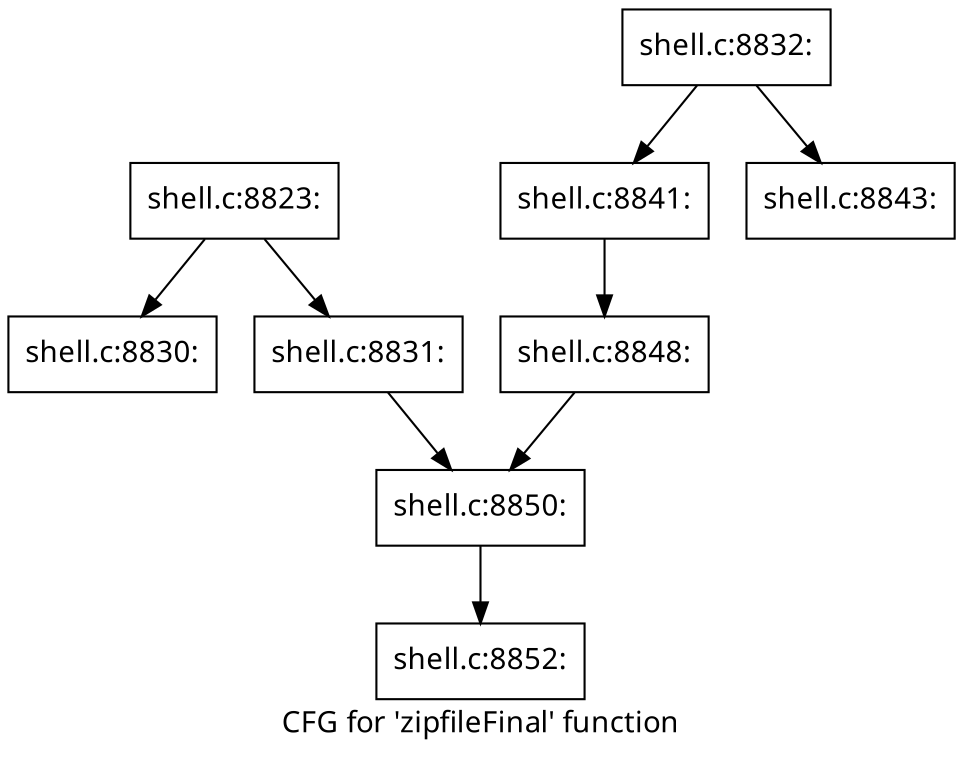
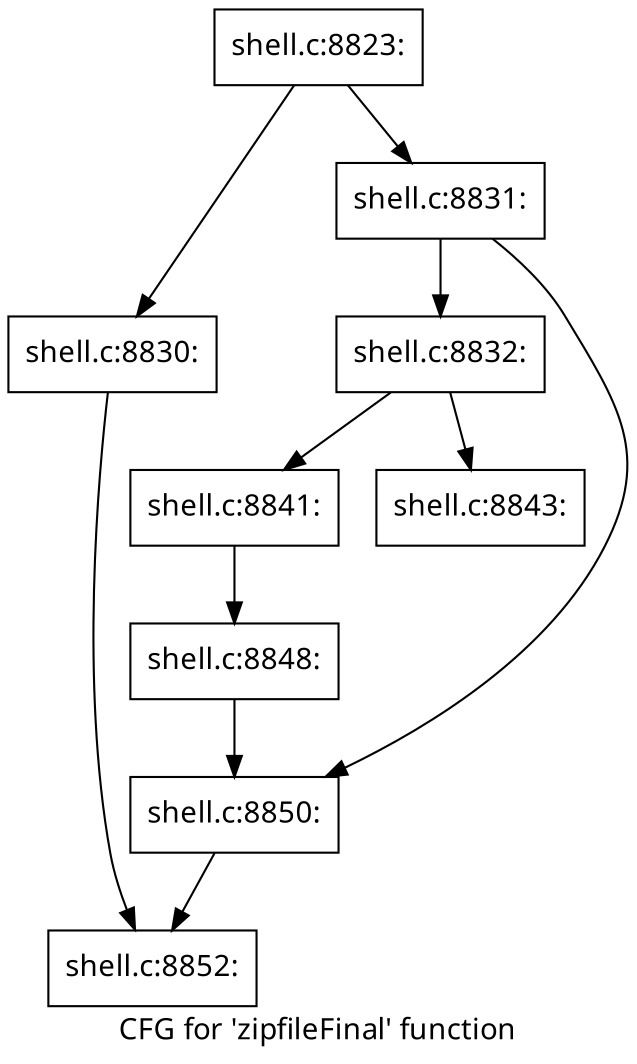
none -> (441, 267)
none -> (94, 653)
